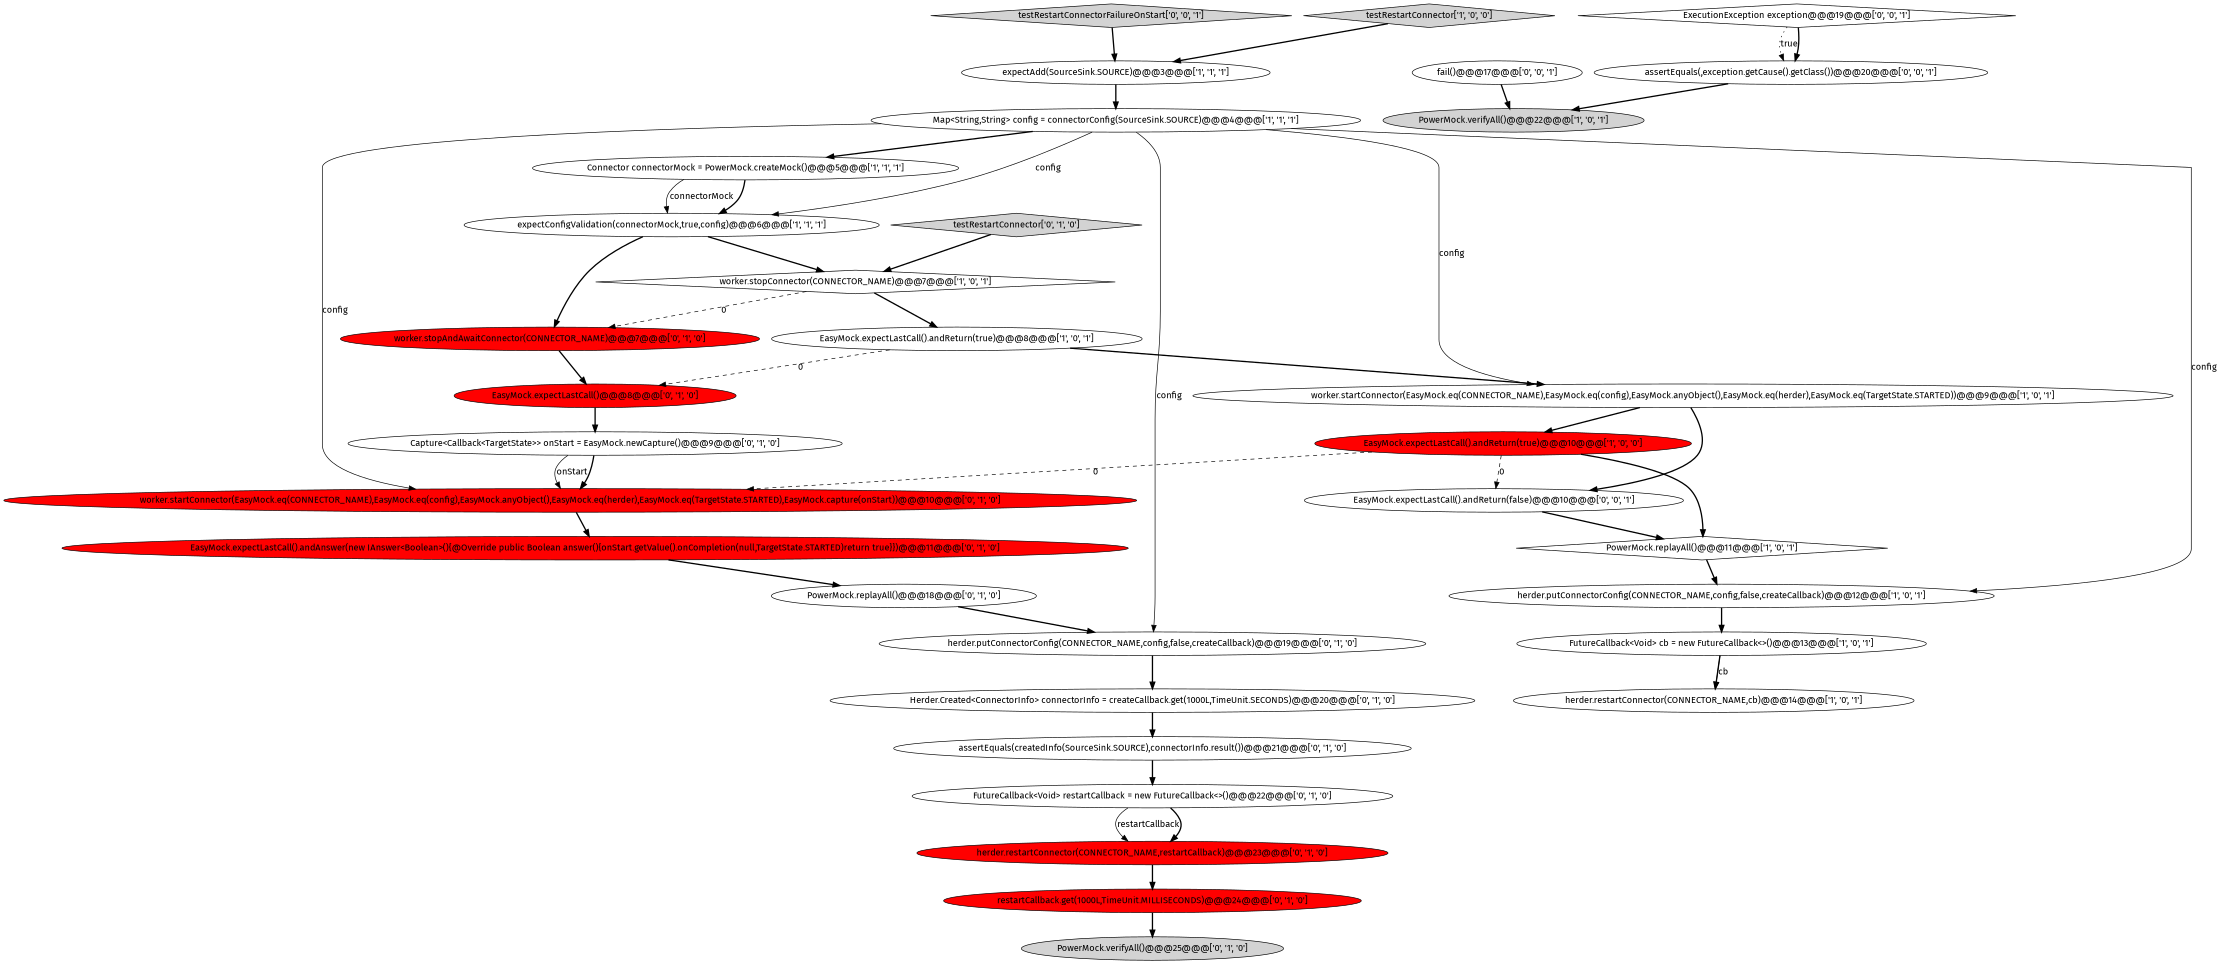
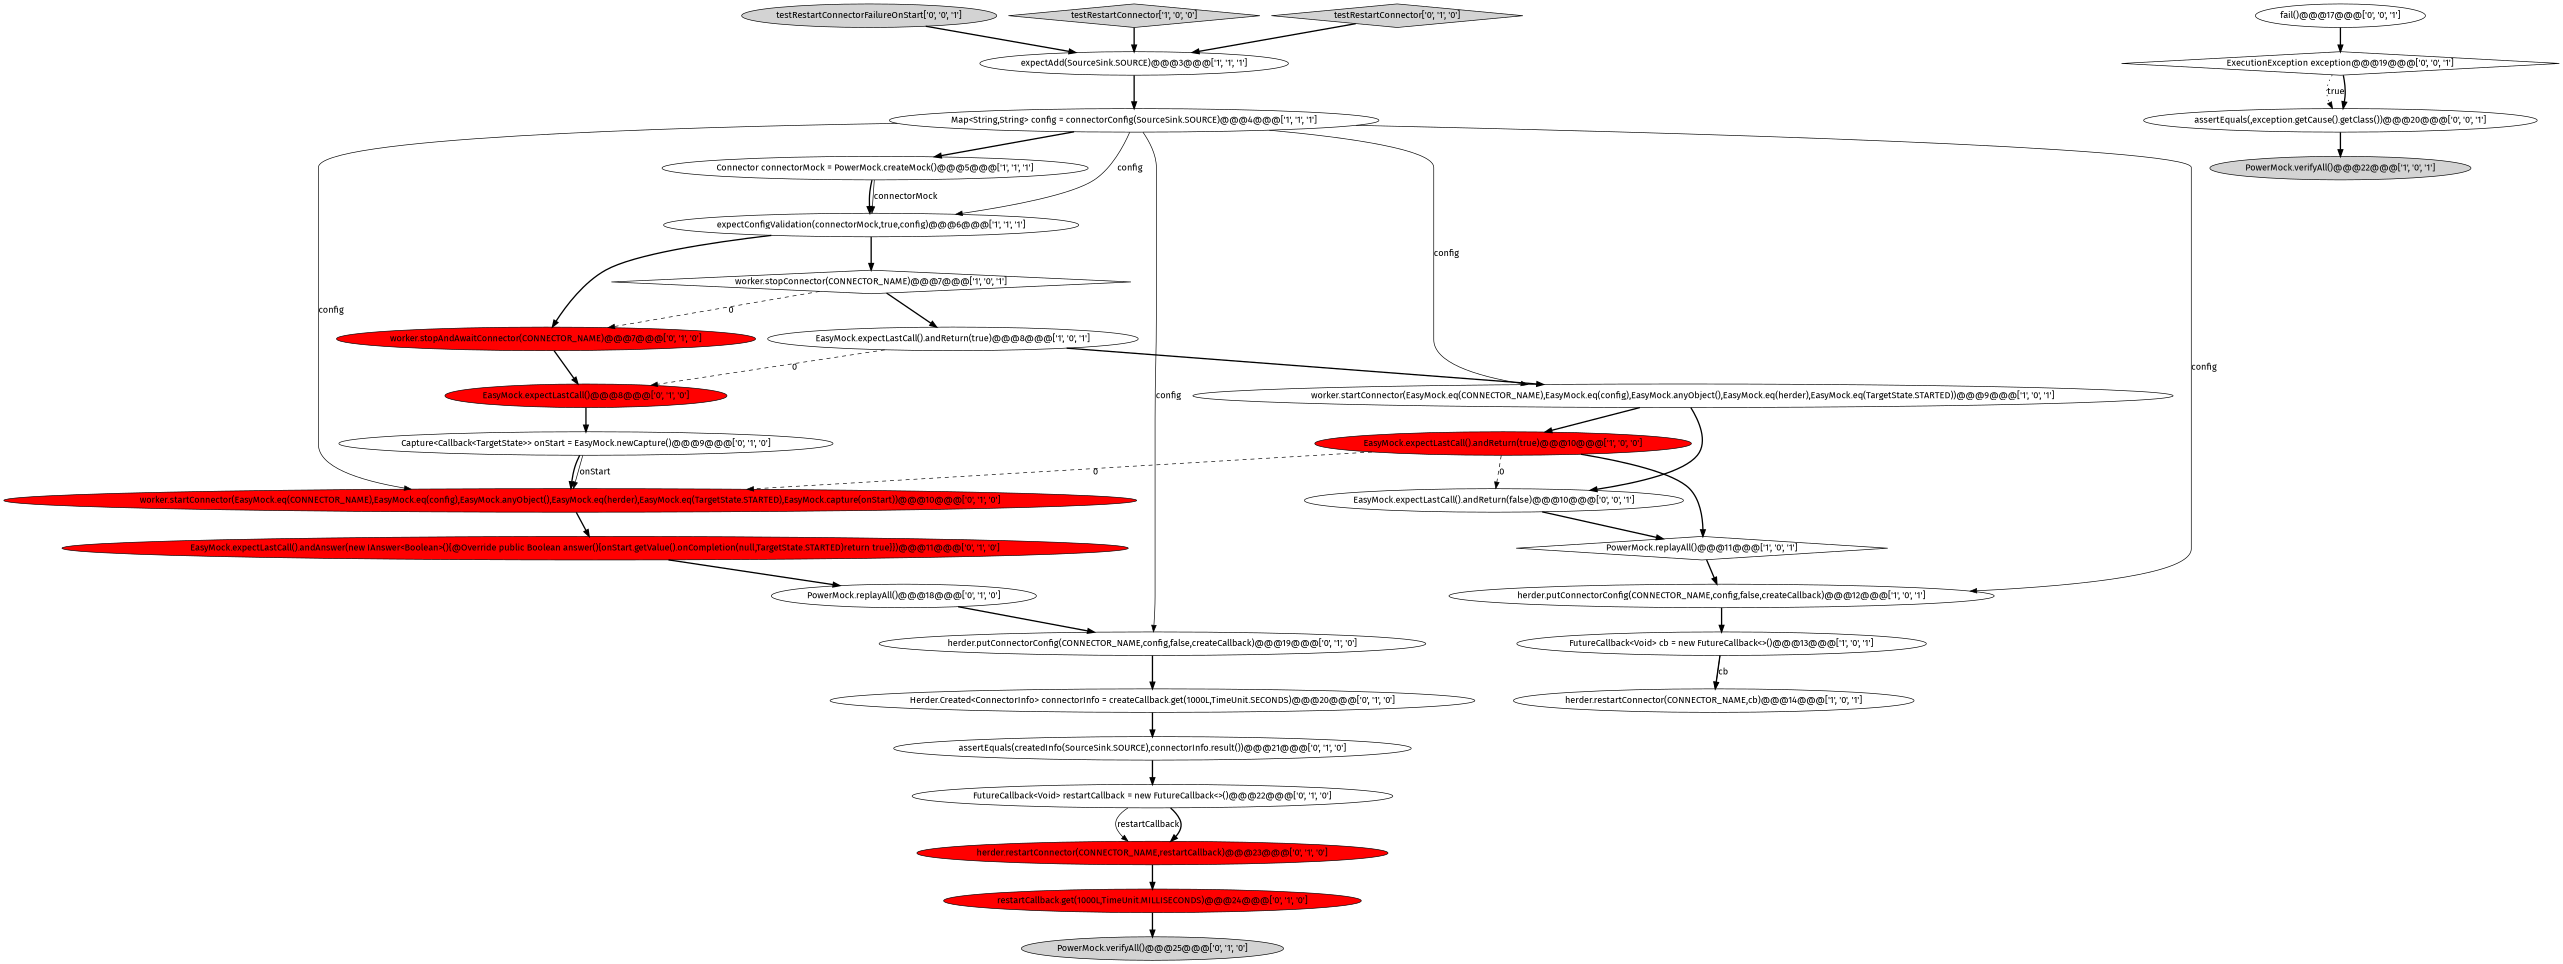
(1111, 16) -> (869, 16)
(1504, 93) -> (2340, 36)
(941, 252) -> (1277, 38)
